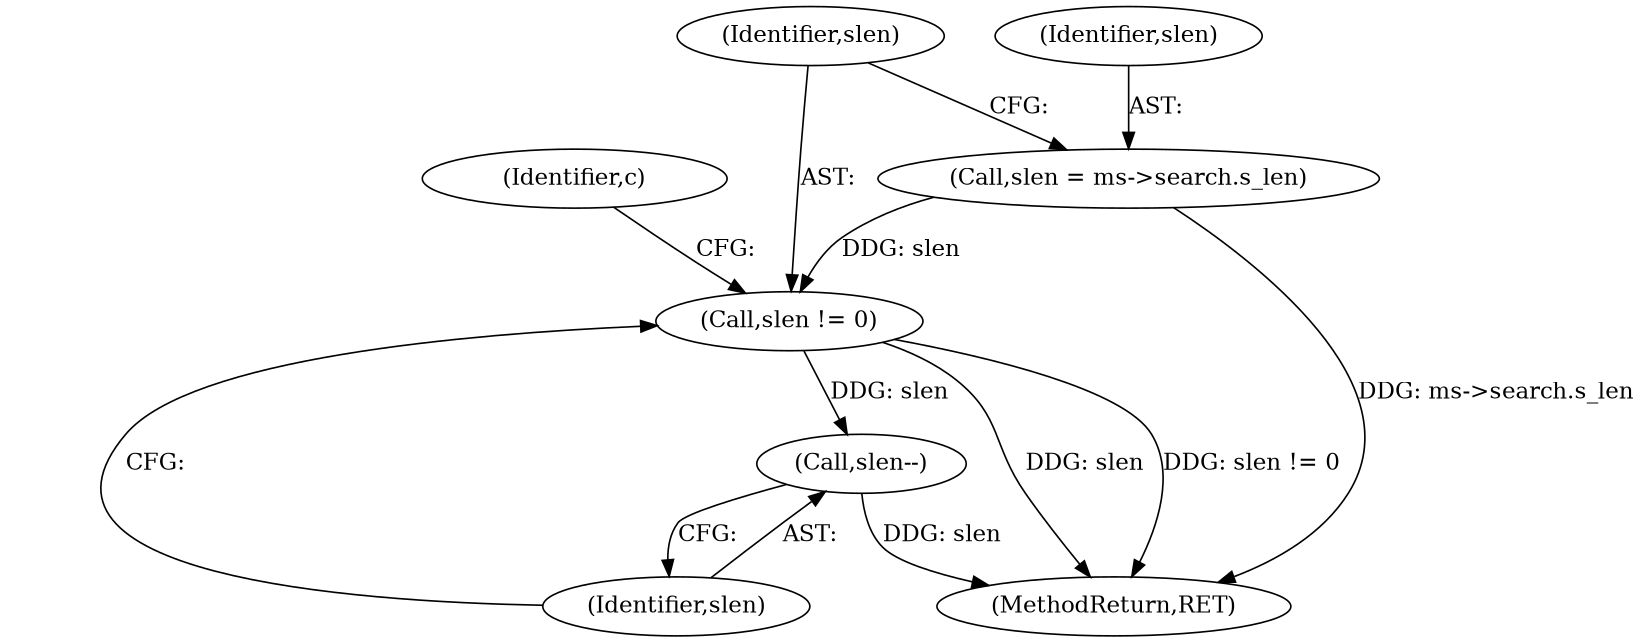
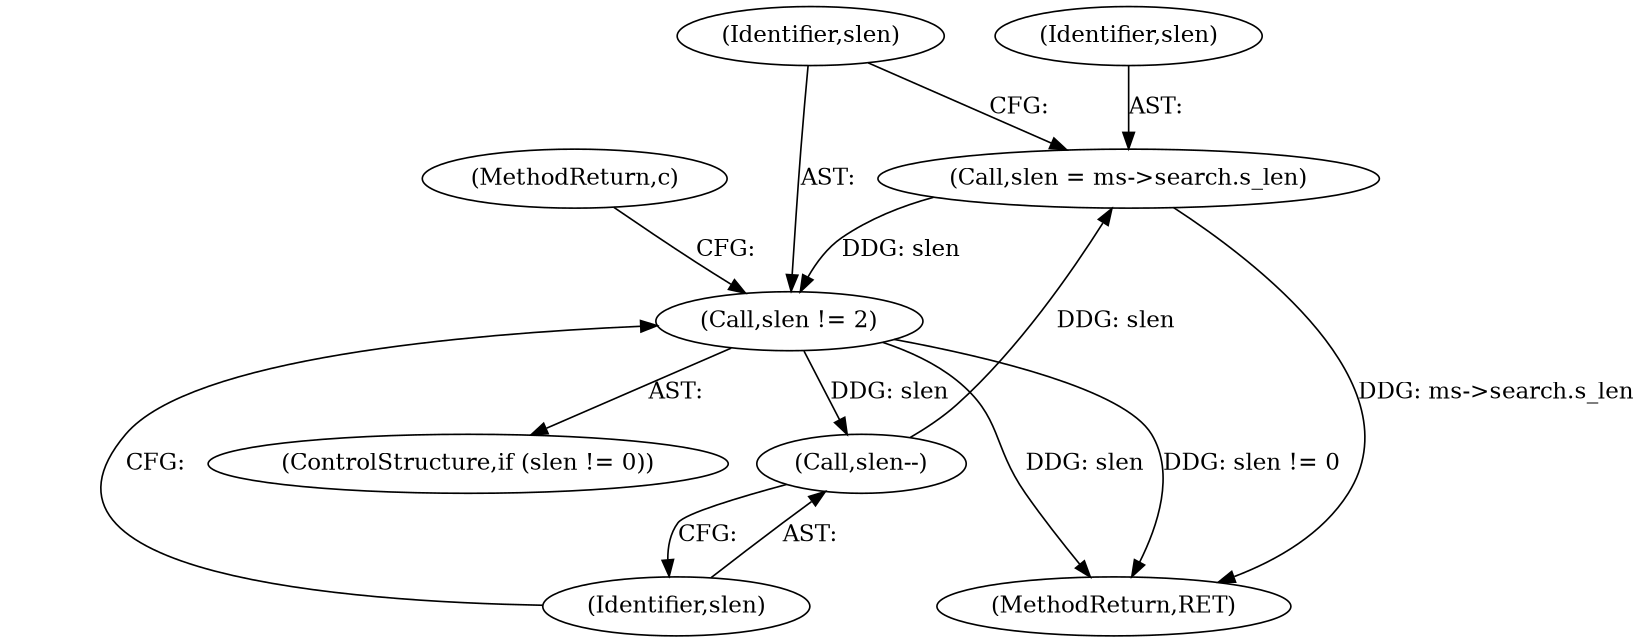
(575, 179) -> (575, 179)
(789, 321) -> (789, 321)
none -> (468, 464)
(898, 558) -> (1018, 341)
